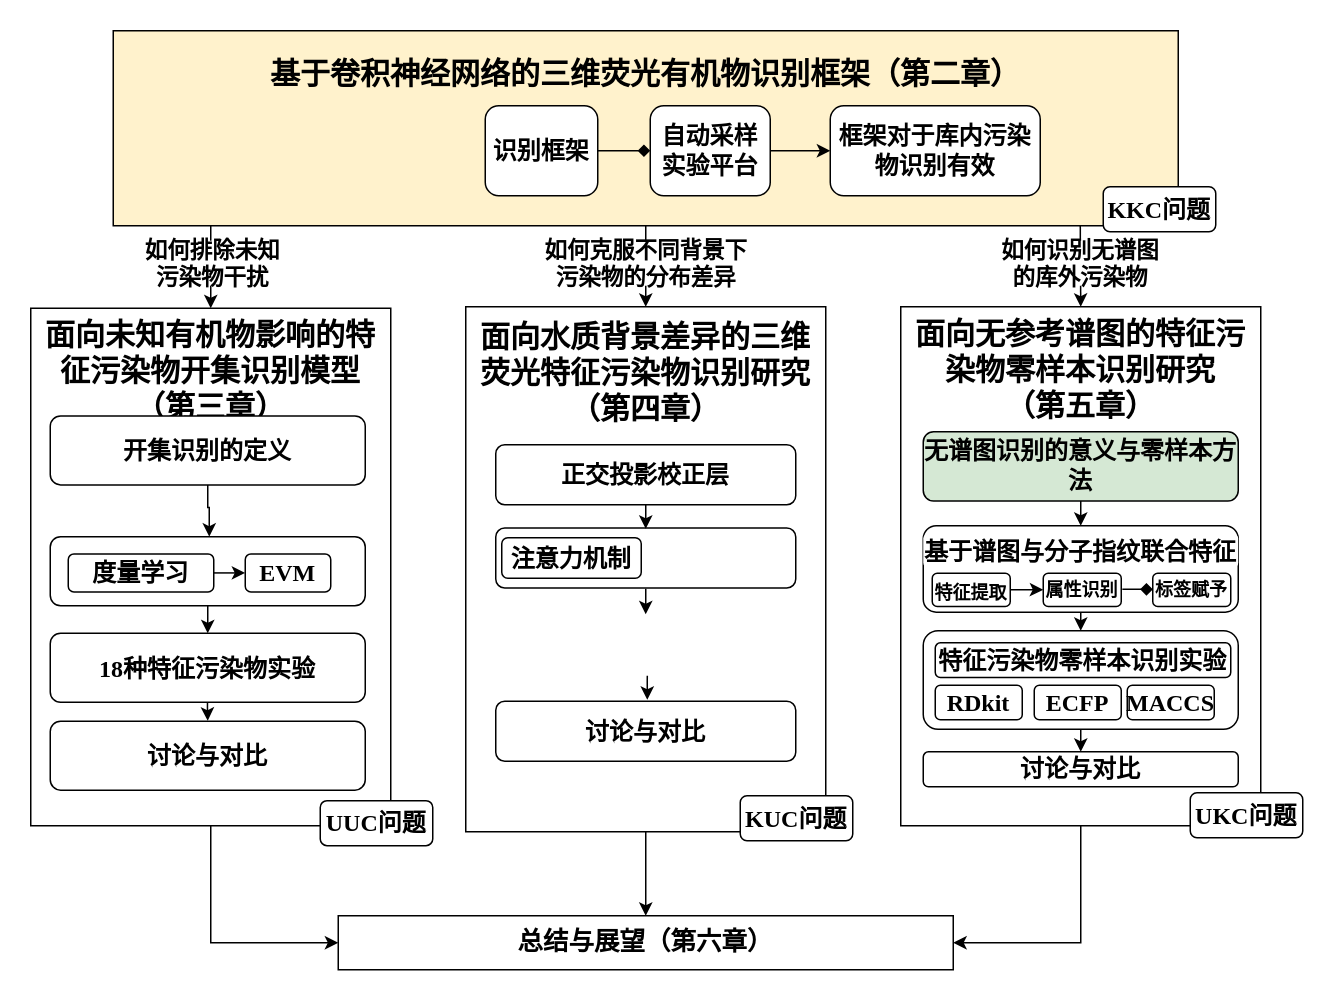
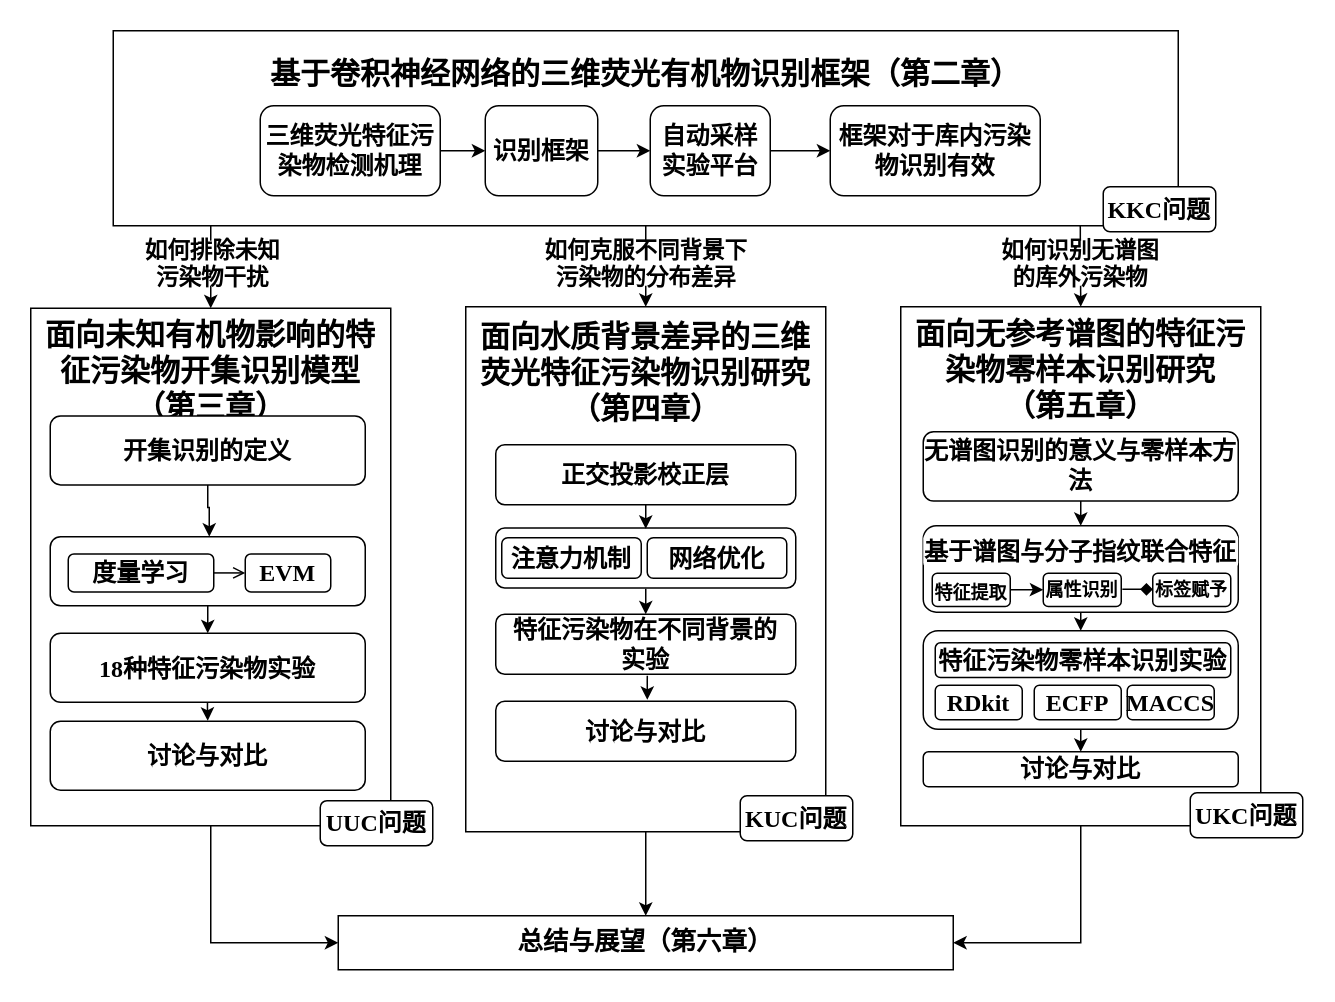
(646, 128) -> (646, 128)
none -> (350, 151)
none -> (468, 151)
(638, 151) -> (639, 151)
(1081, 466) -> (1081, 466)
none -> (717, 558)
(234, 573) -> (236, 573)
none -> (646, 644)
